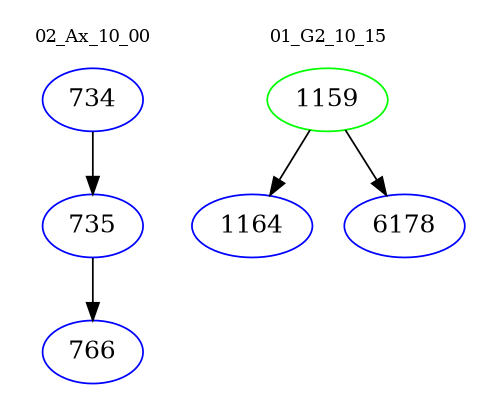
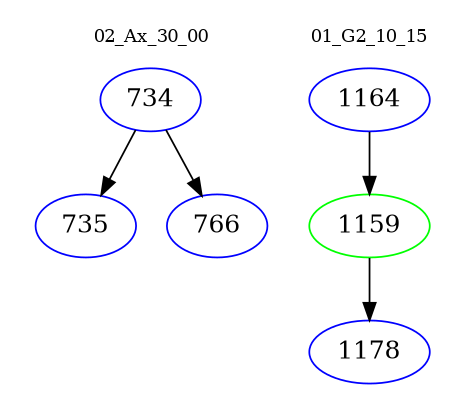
(93, 38) -> (151, 38)
(295, 155) -> (370, 154)
(405, 226) -> (370, 352)
(93, 280) -> (180, 155)
